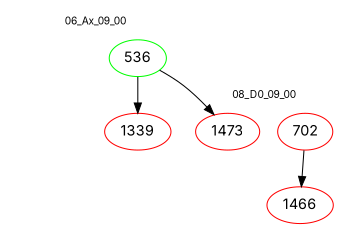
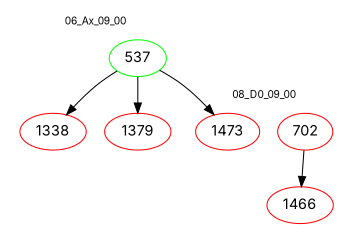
(138, 58) -> (138, 58)
none -> (53, 132)
(138, 132) -> (138, 132)
